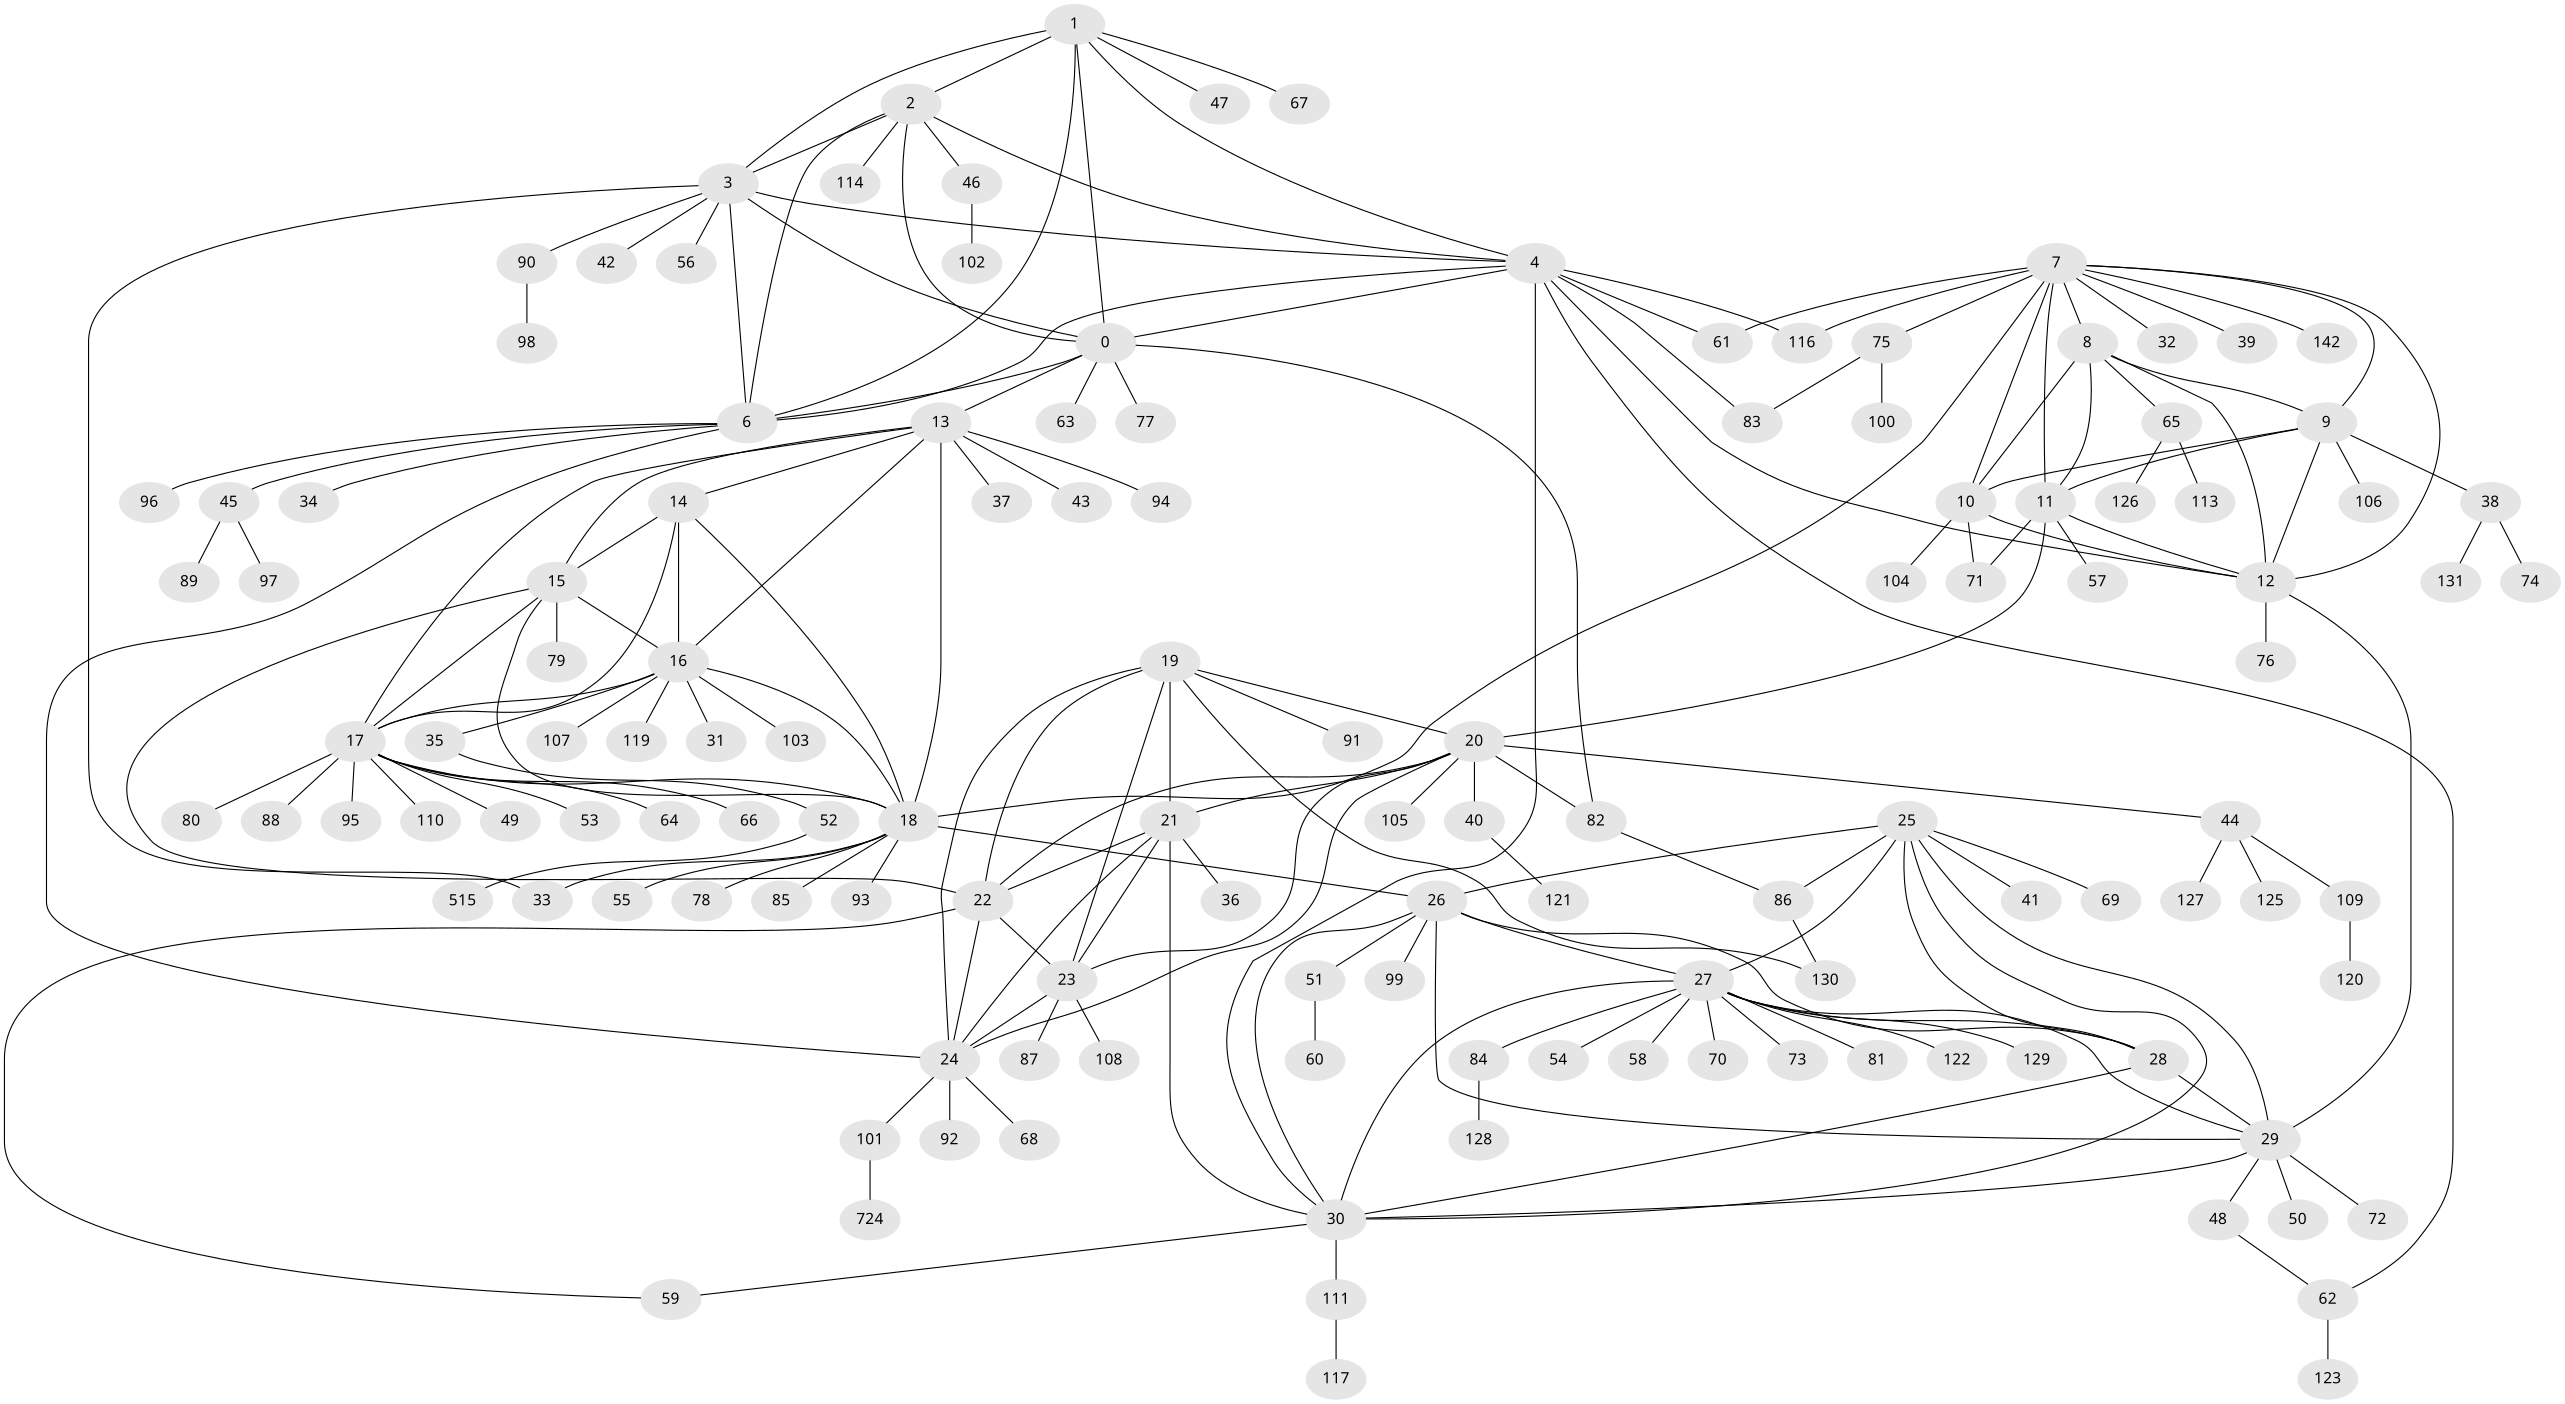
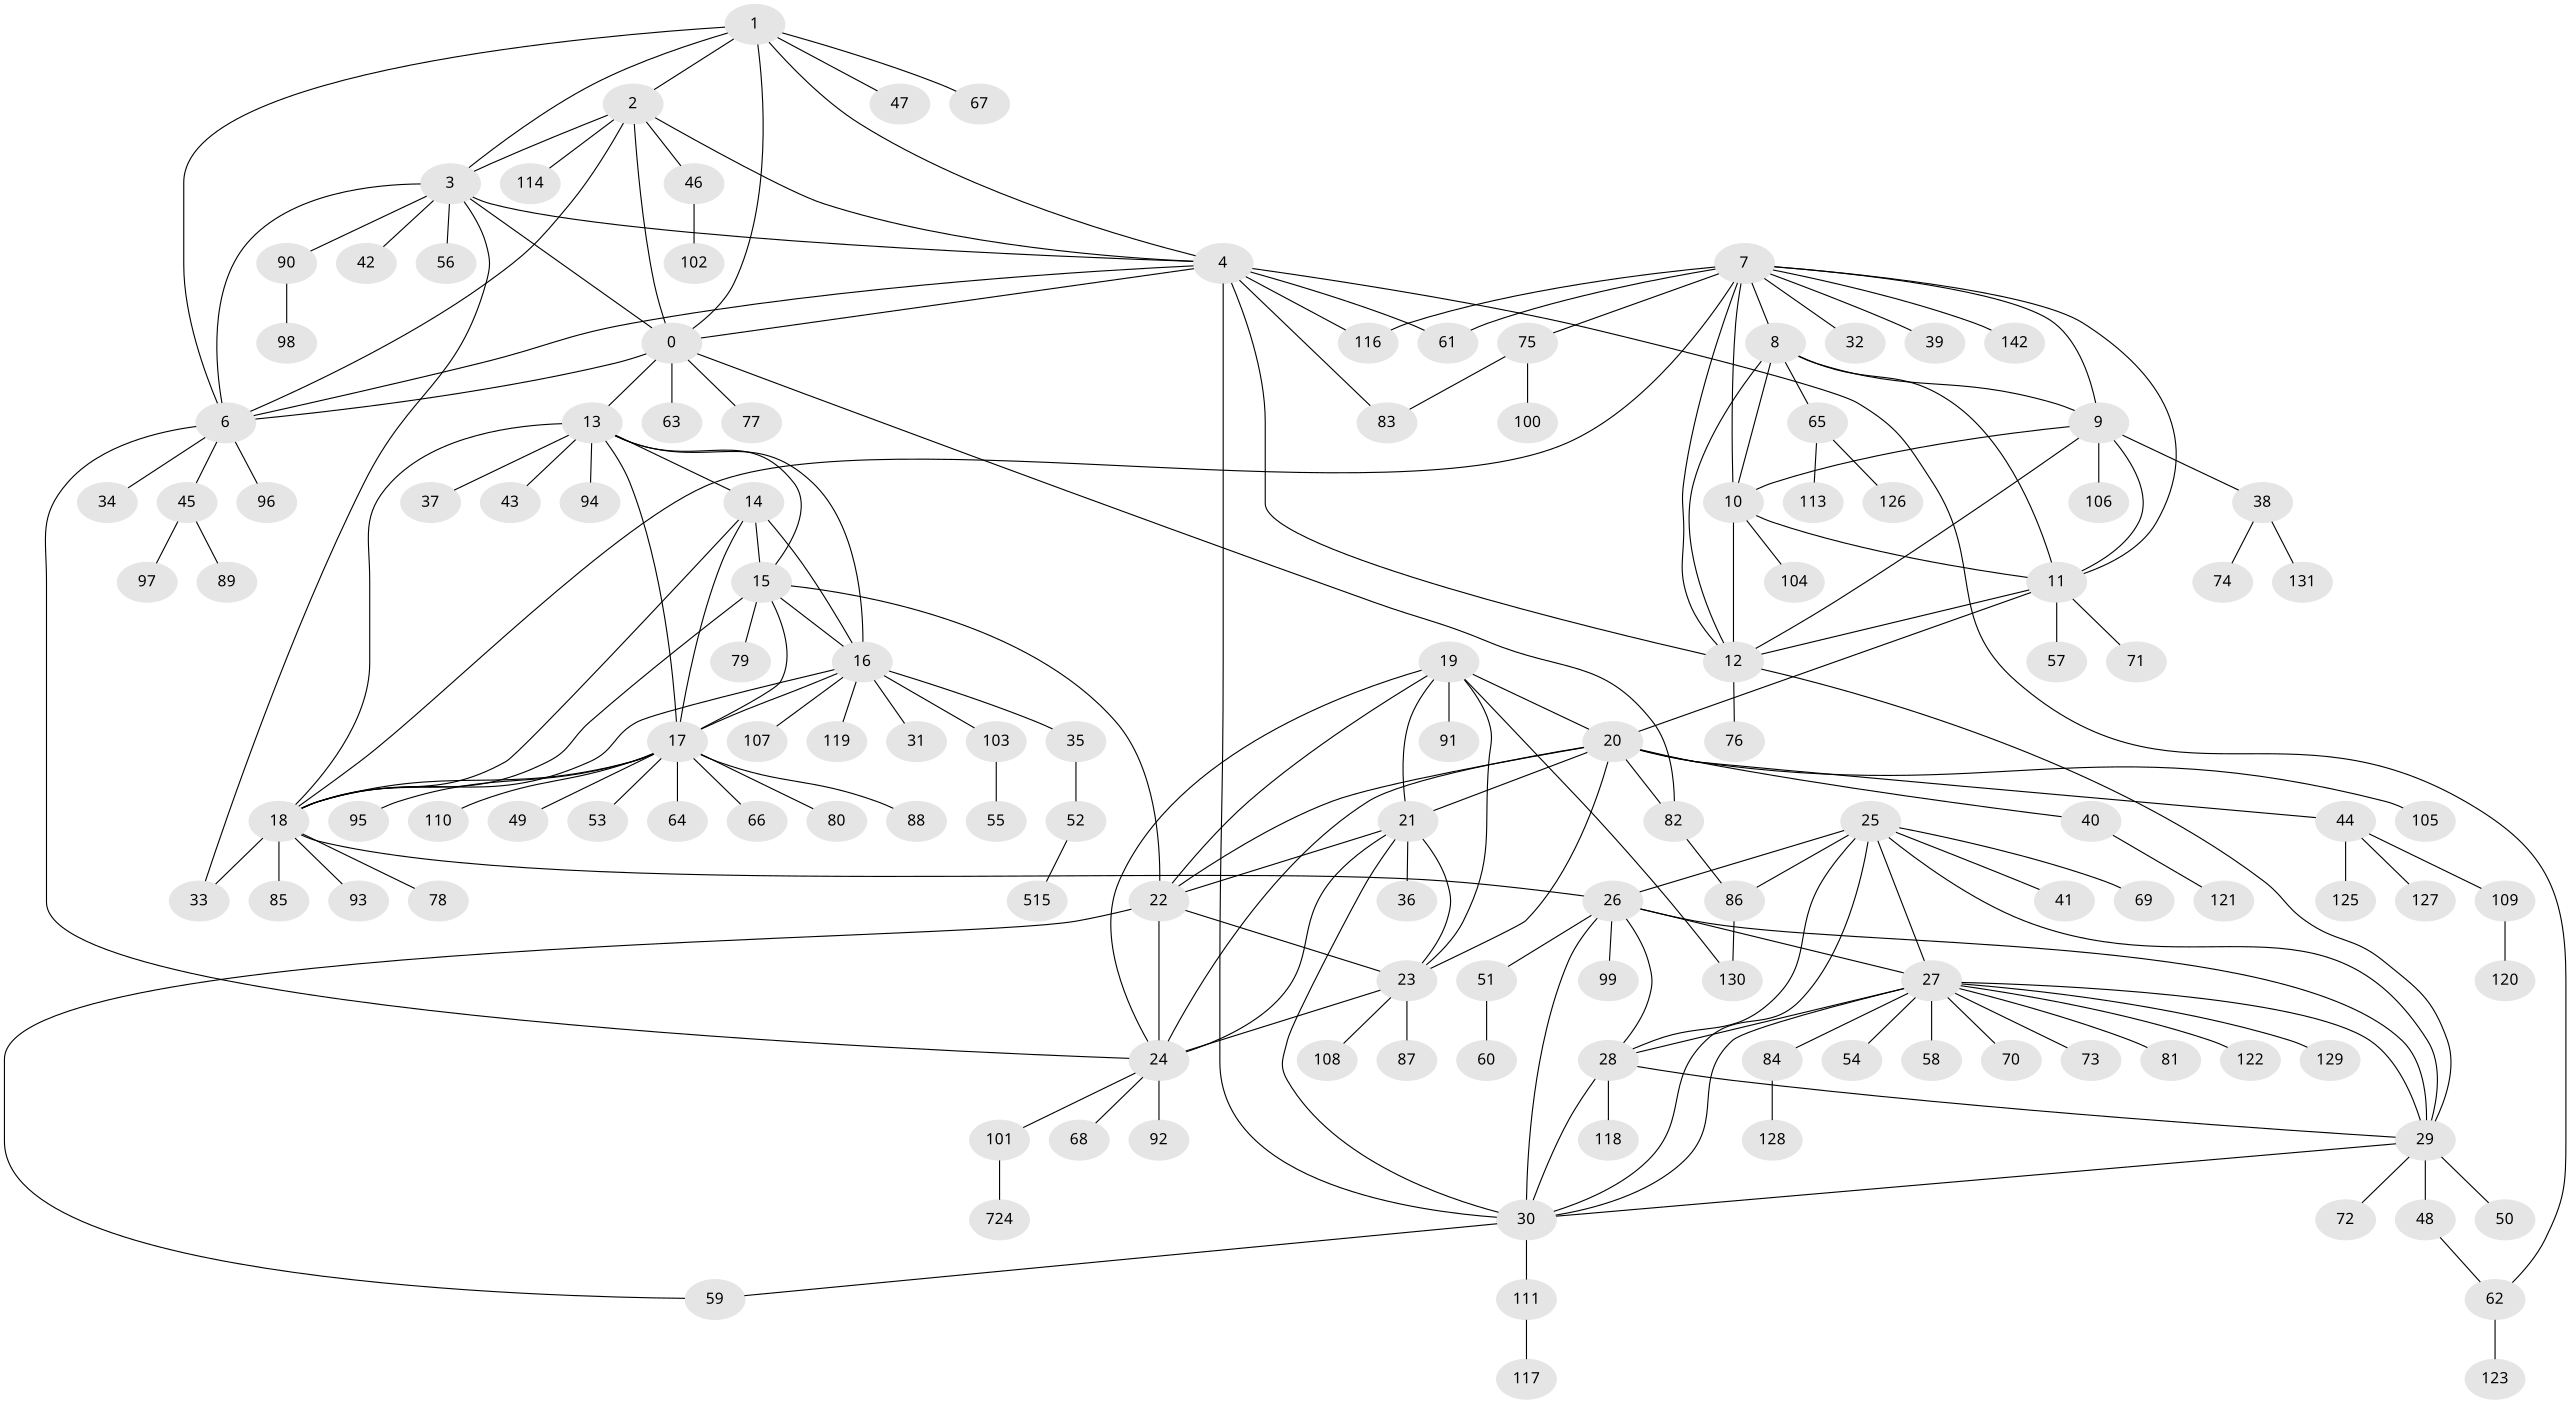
(1971, 542) -> (1890, 553)
(710, 869) -> (996, 782)
none -> (1608, 1140)
